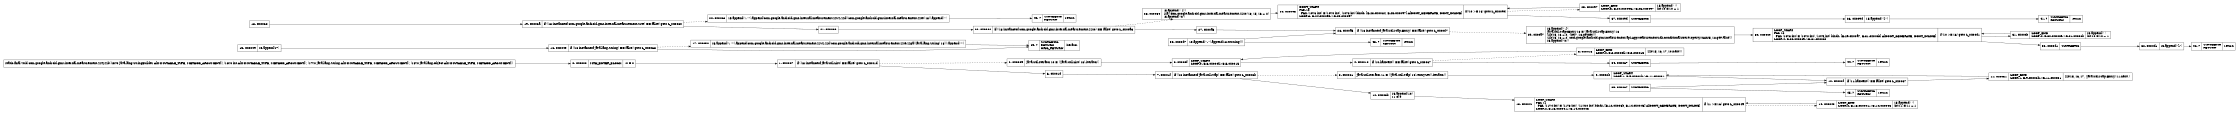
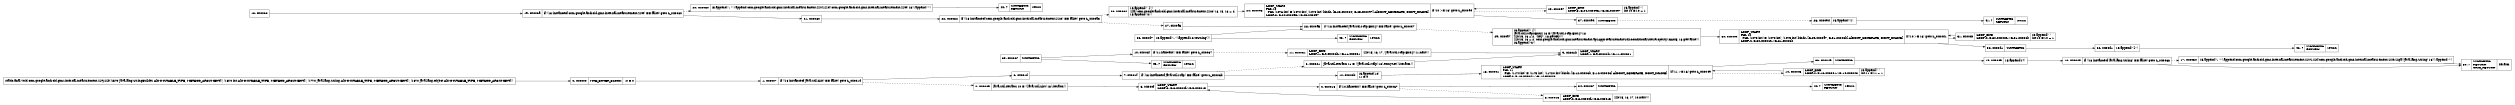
(1309, 7) -> (1276, 6)
(1747, 19) -> (1714, 21)
(1165, 30) -> (1130, 24)
none -> (1834, 61)
(1745, 78) -> none
(1947, 80) -> (1250, 53)
